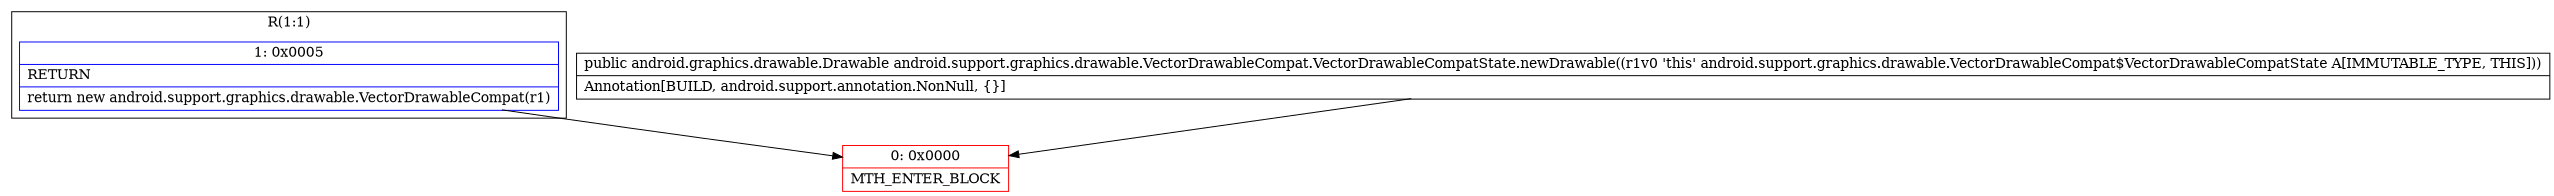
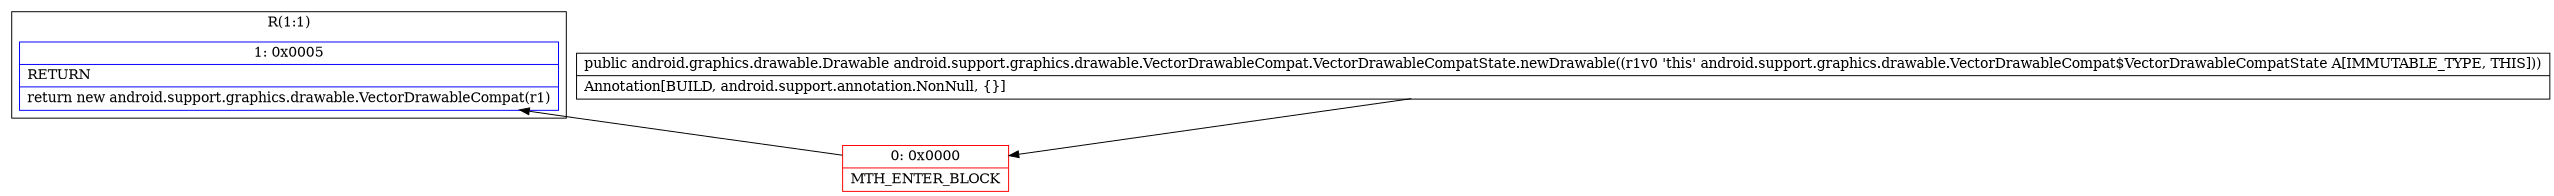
(667, 133) -> (686, 133)
